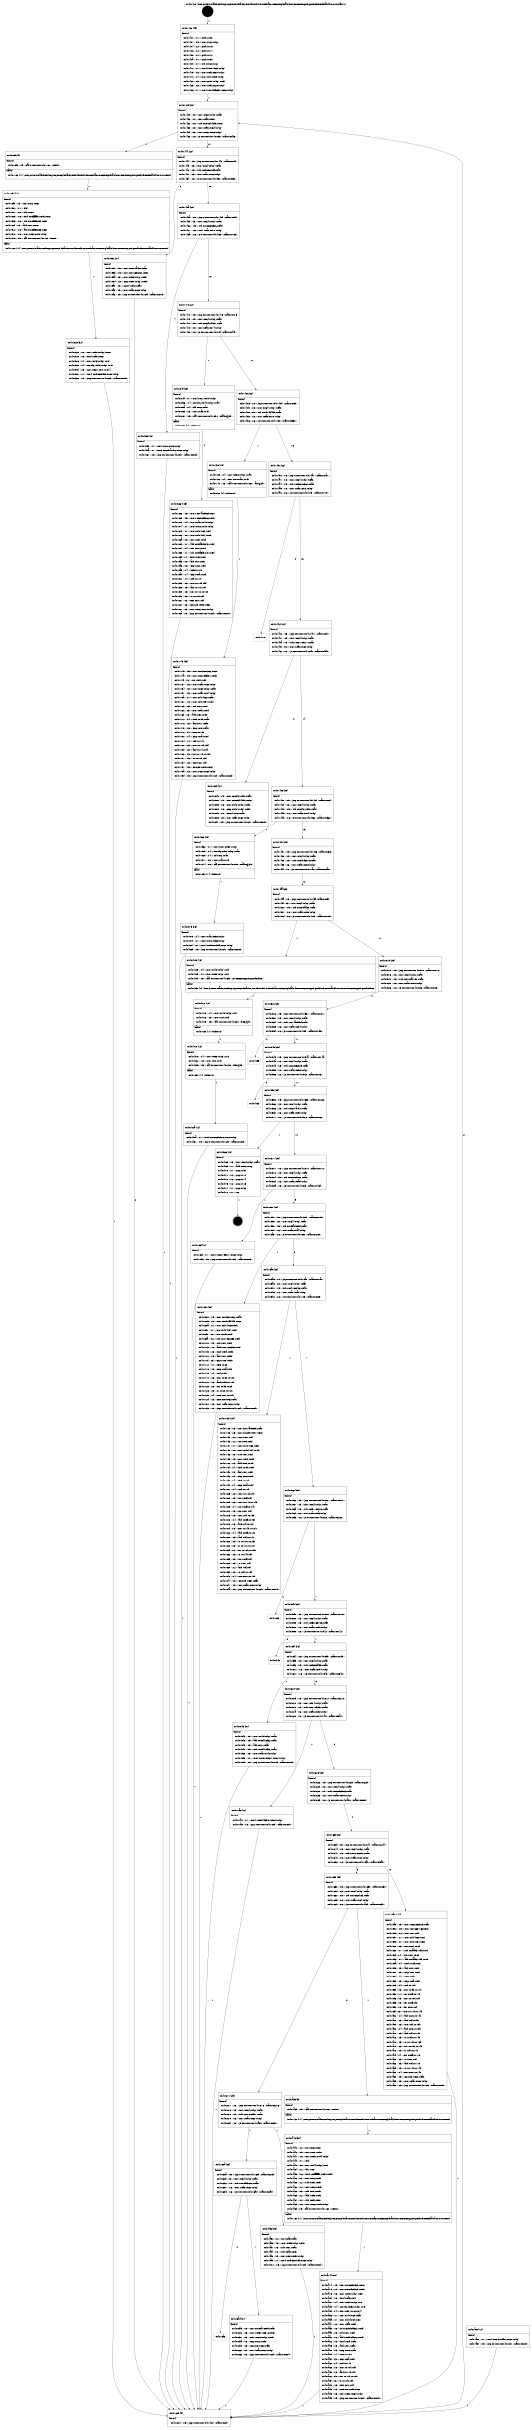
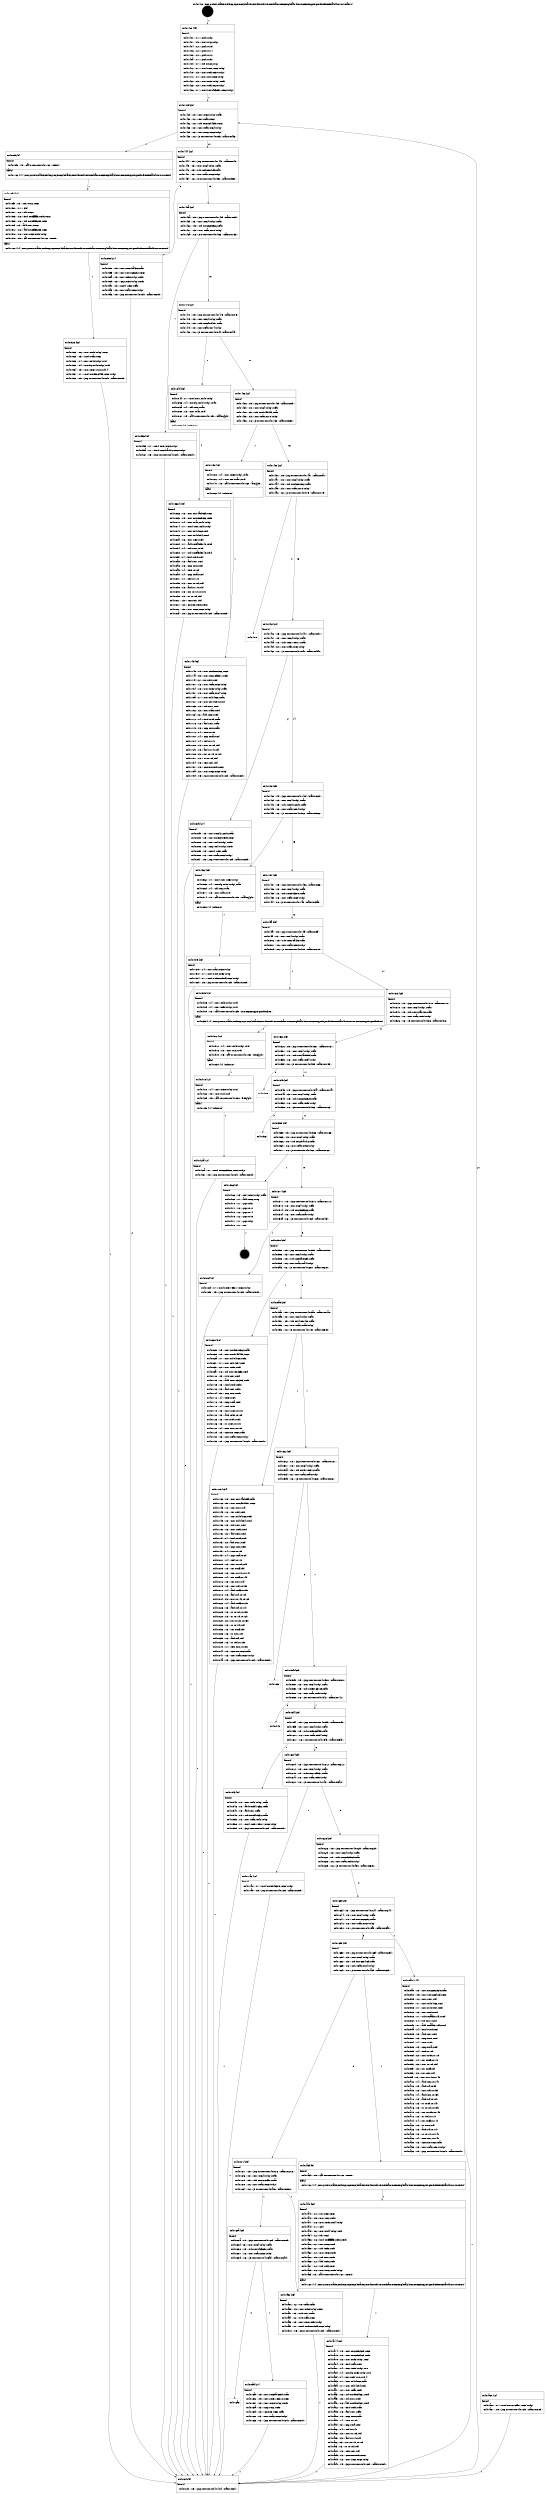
none -> (184, 1670)
(389, 1870) -> (394, 1936)
none -> (213, 2069)
